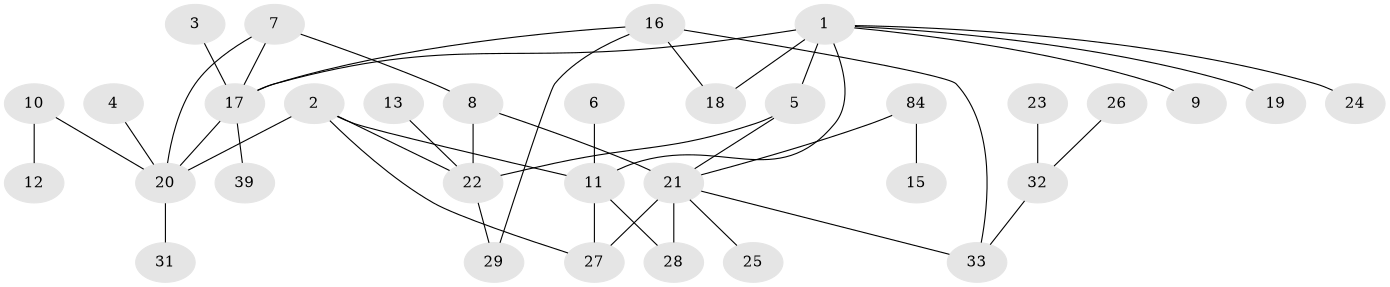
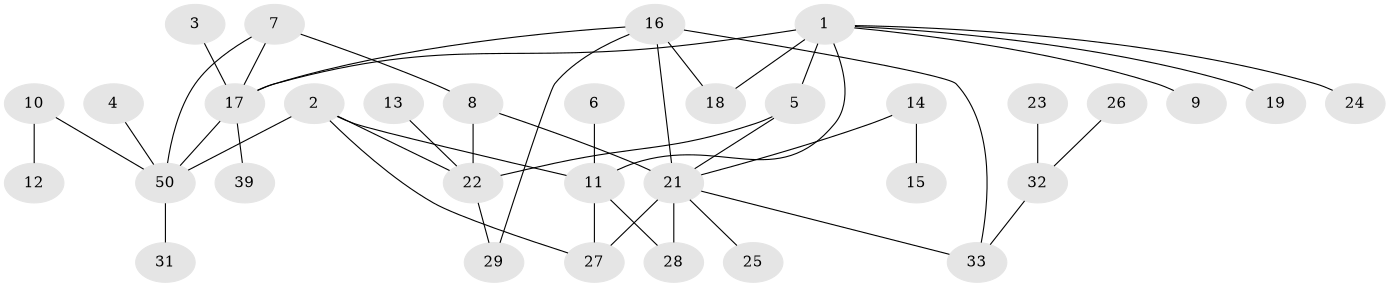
none -> (664, 104)
(916, 104) -> (916, 104)
(165, 183) -> (165, 183)
